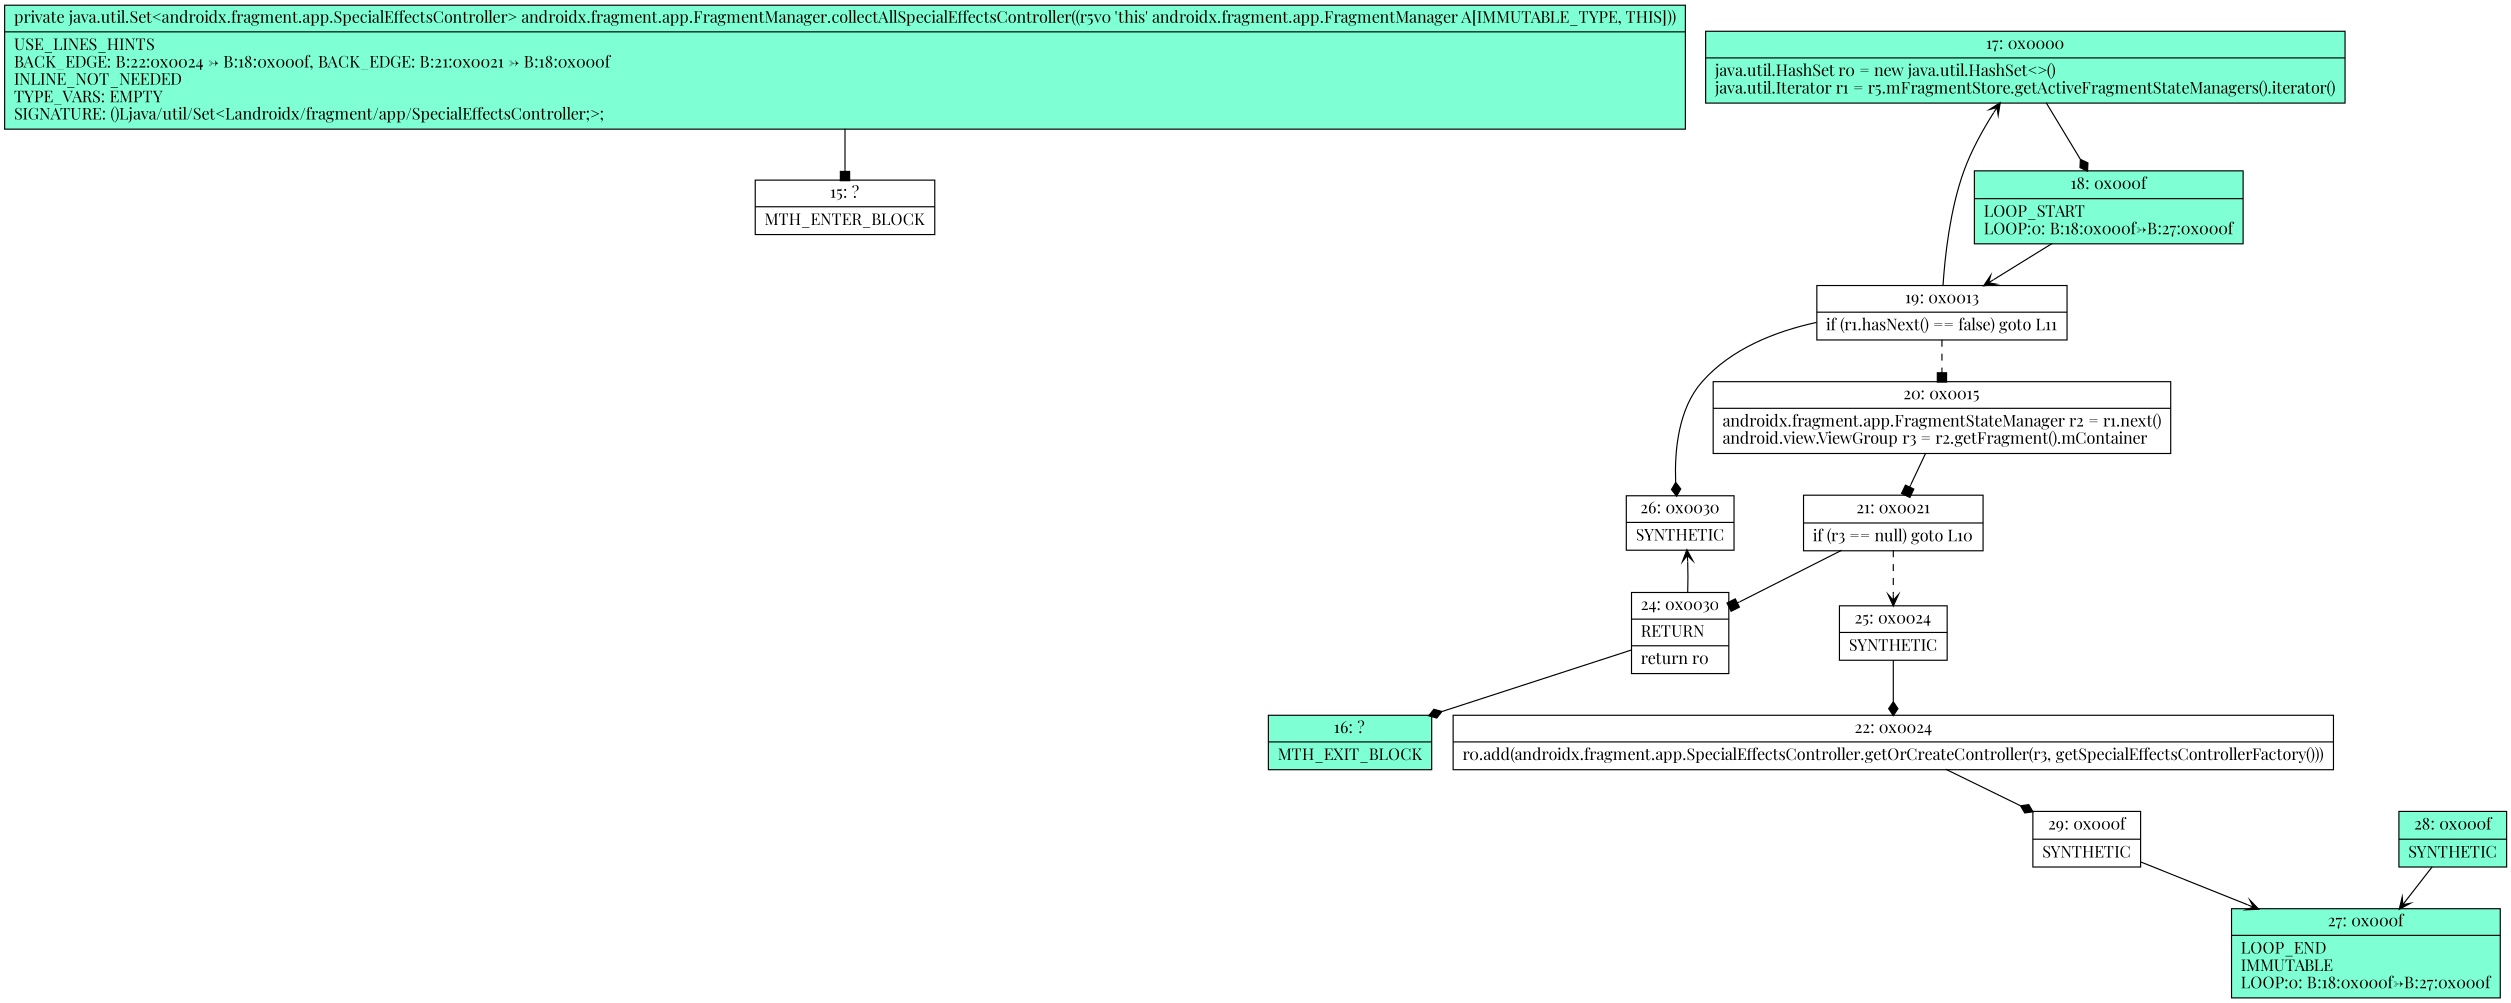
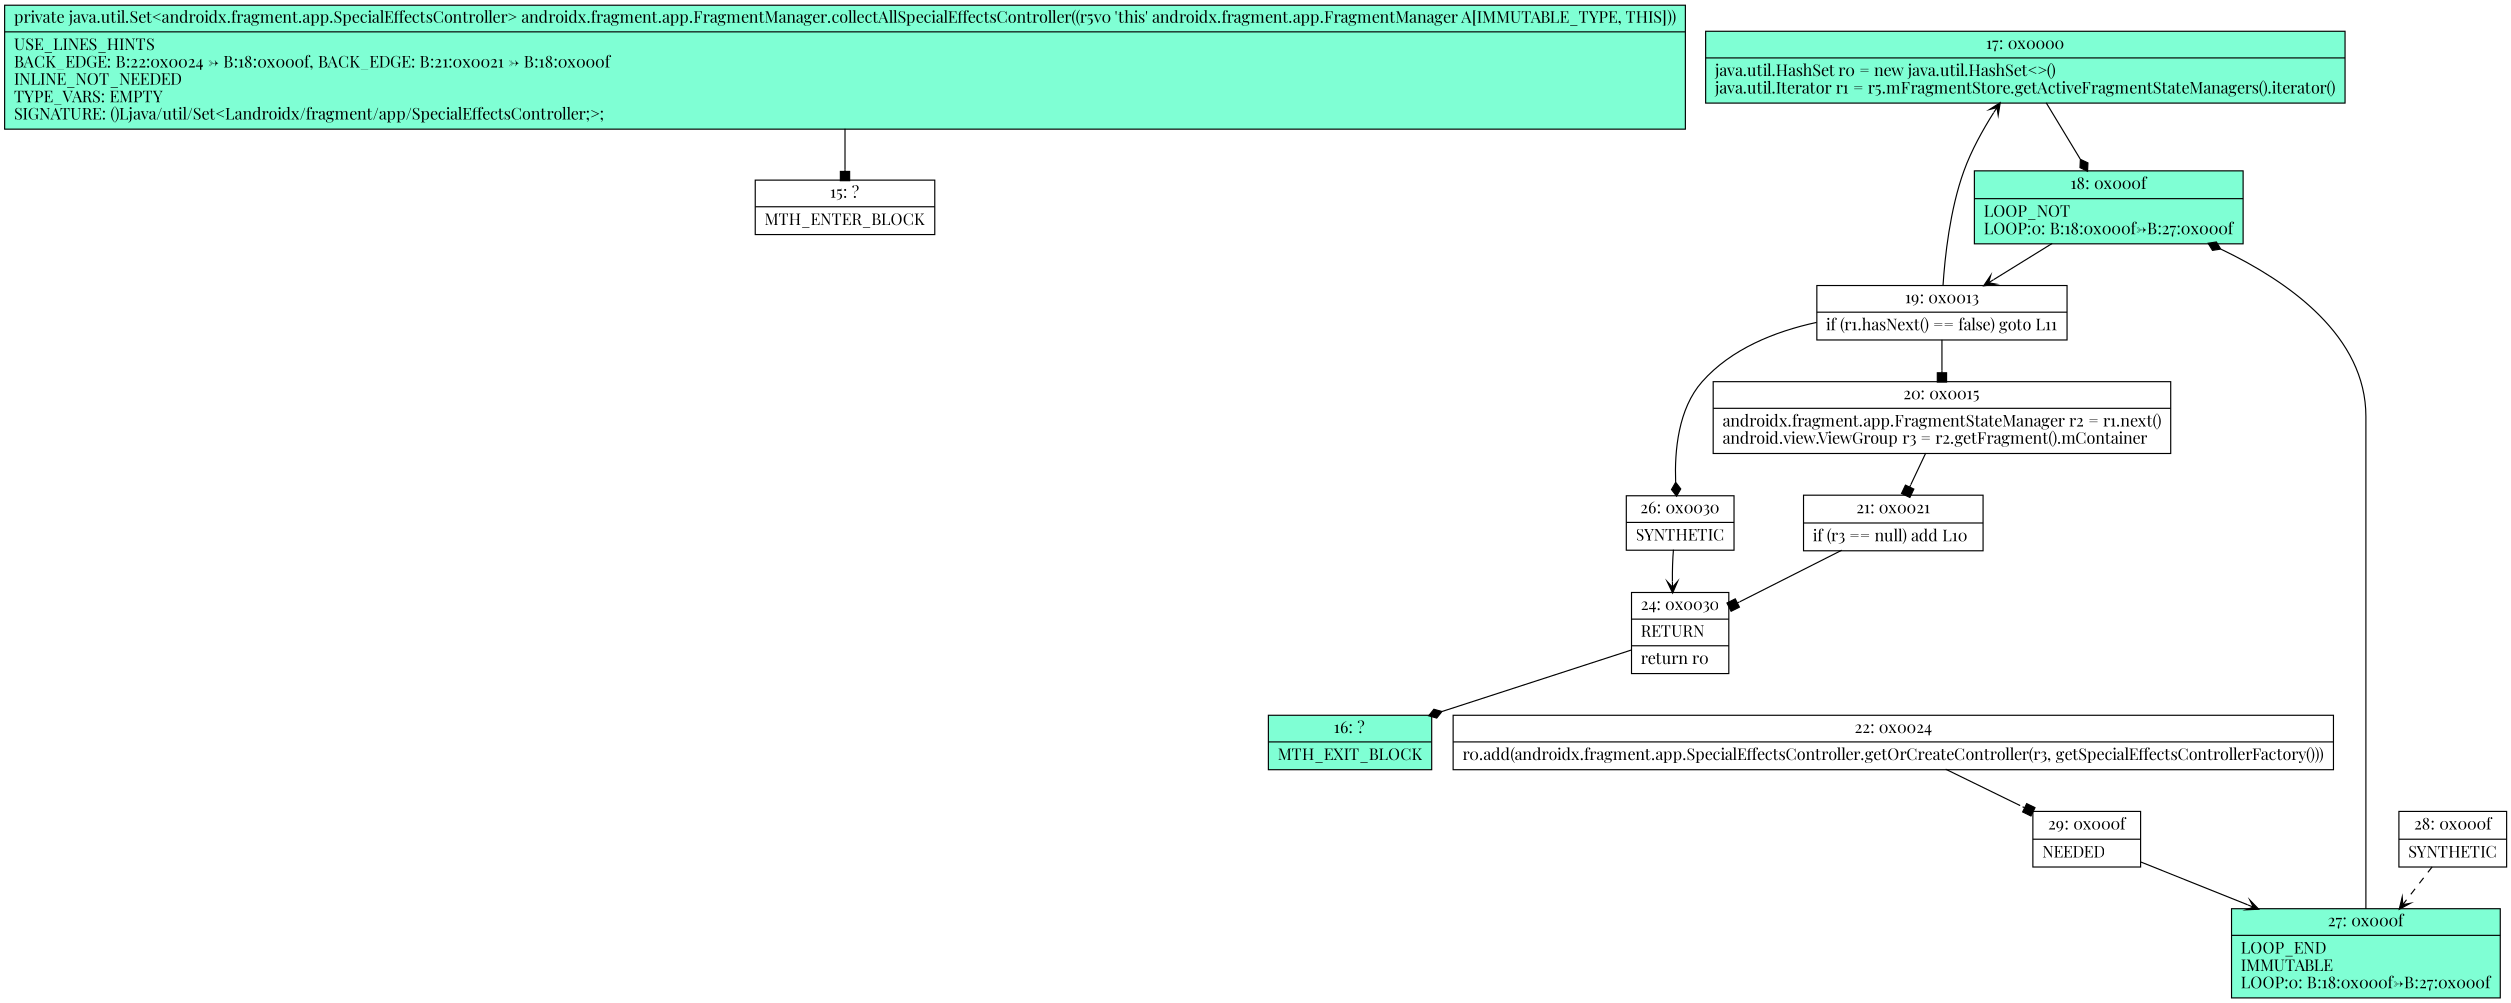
(2035, 212) -> (2028, 212)
(1942, 355) -> (1942, 355)
(1893, 536) -> (1890, 536)
none -> (2366, 546)
(1688, 577) -> (1673, 565)
(1893, 633) -> none
(1983, 787) -> (1983, 787)
(2453, 839) -> (2453, 839)
(2087, 853) -> (2074, 853)
(2419, 883) -> (2419, 883)
